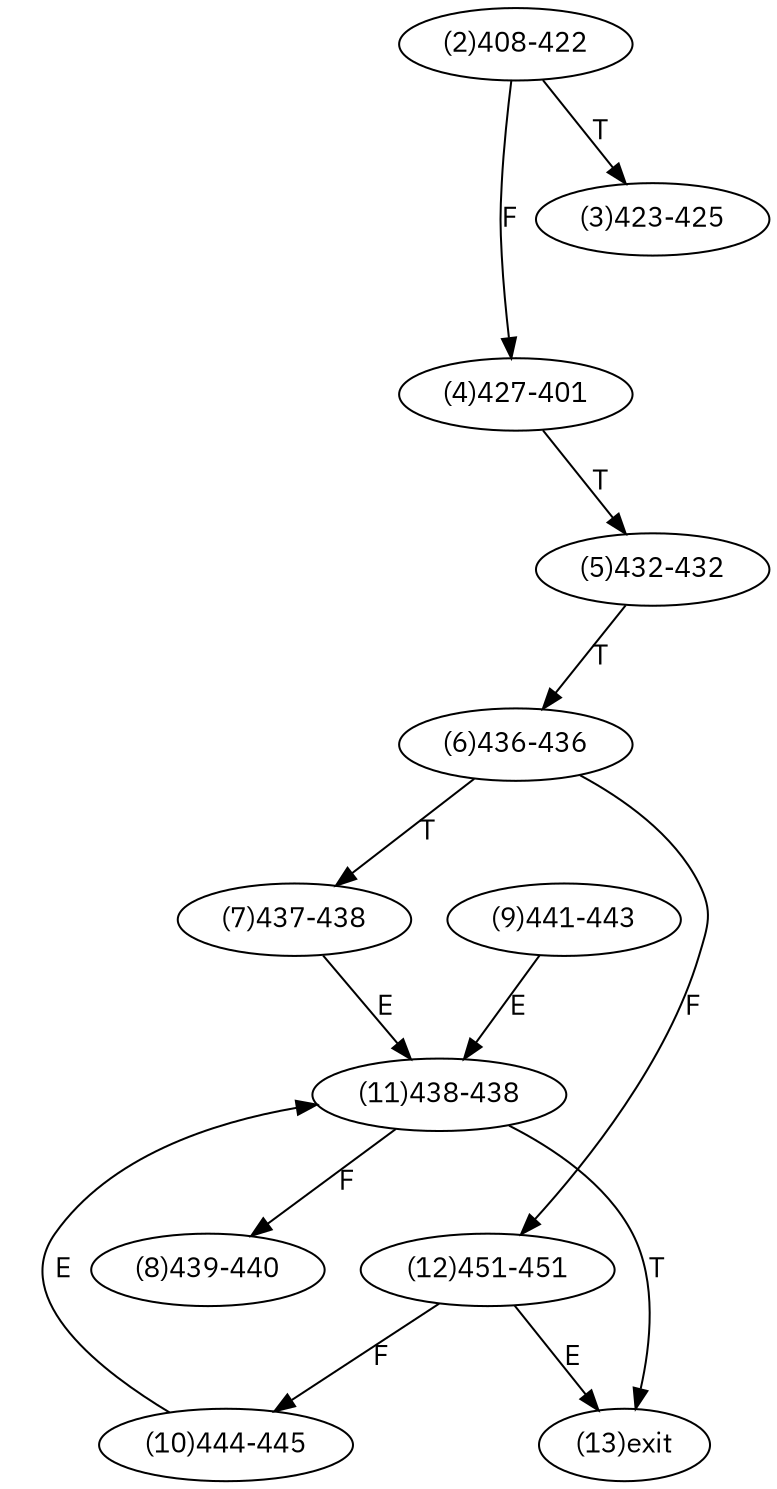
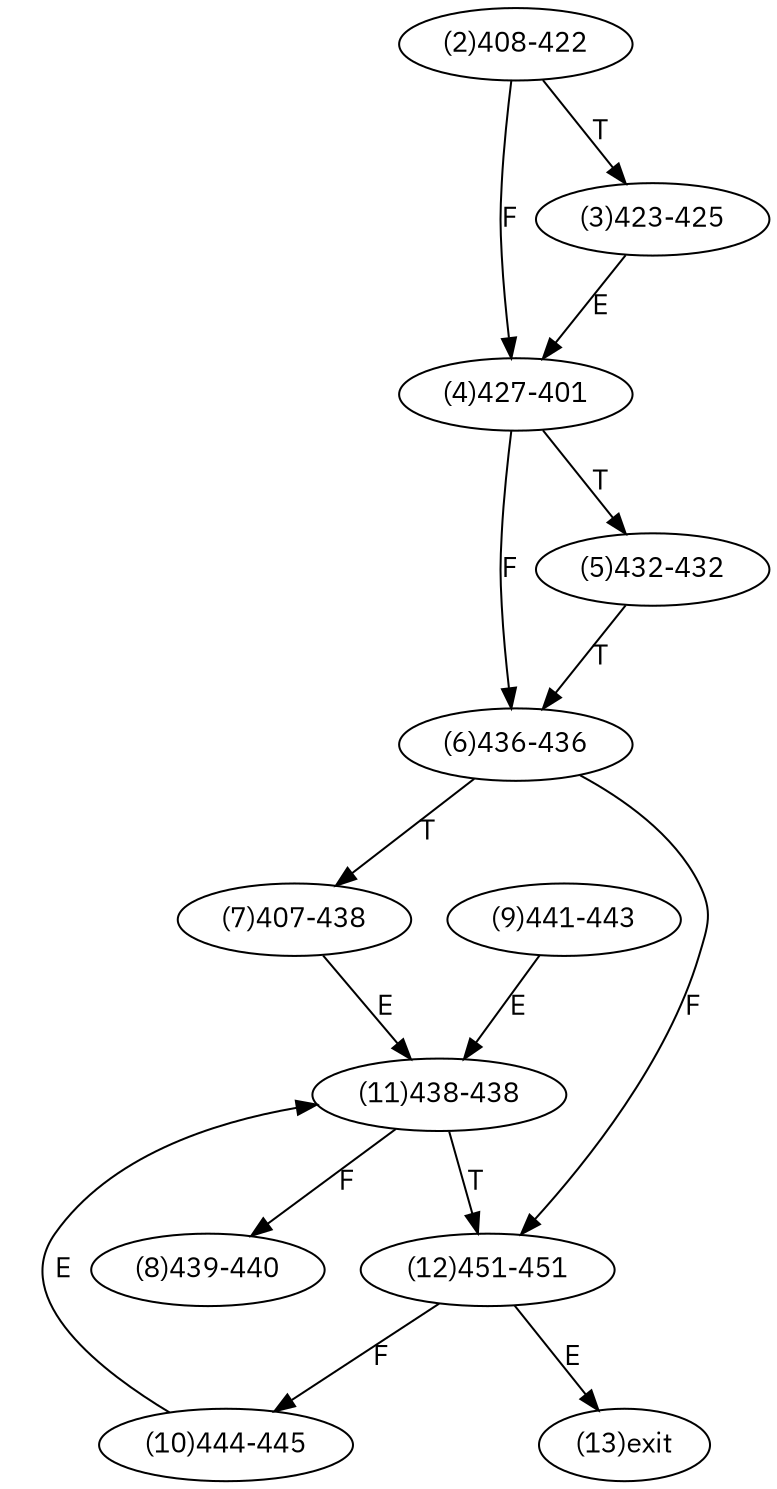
none -> (591, 299)
none -> (501, 559)
(294, 920) -> (294, 920)
(630, 1230) -> (461, 1173)
